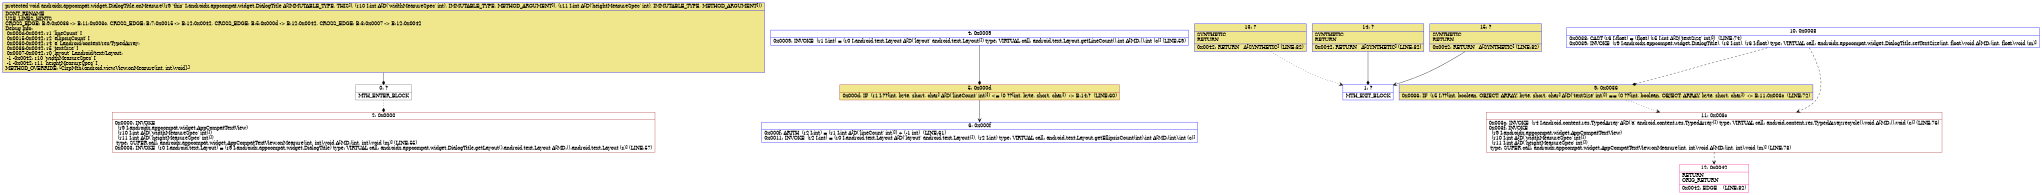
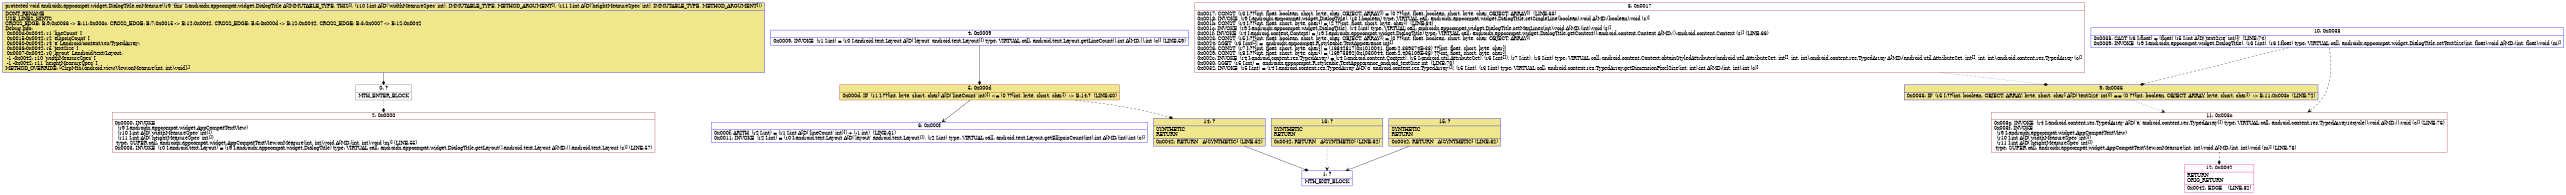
none -> (1640, 38)
none -> (1122, 107)
(1714, 157) -> (2219, 156)
